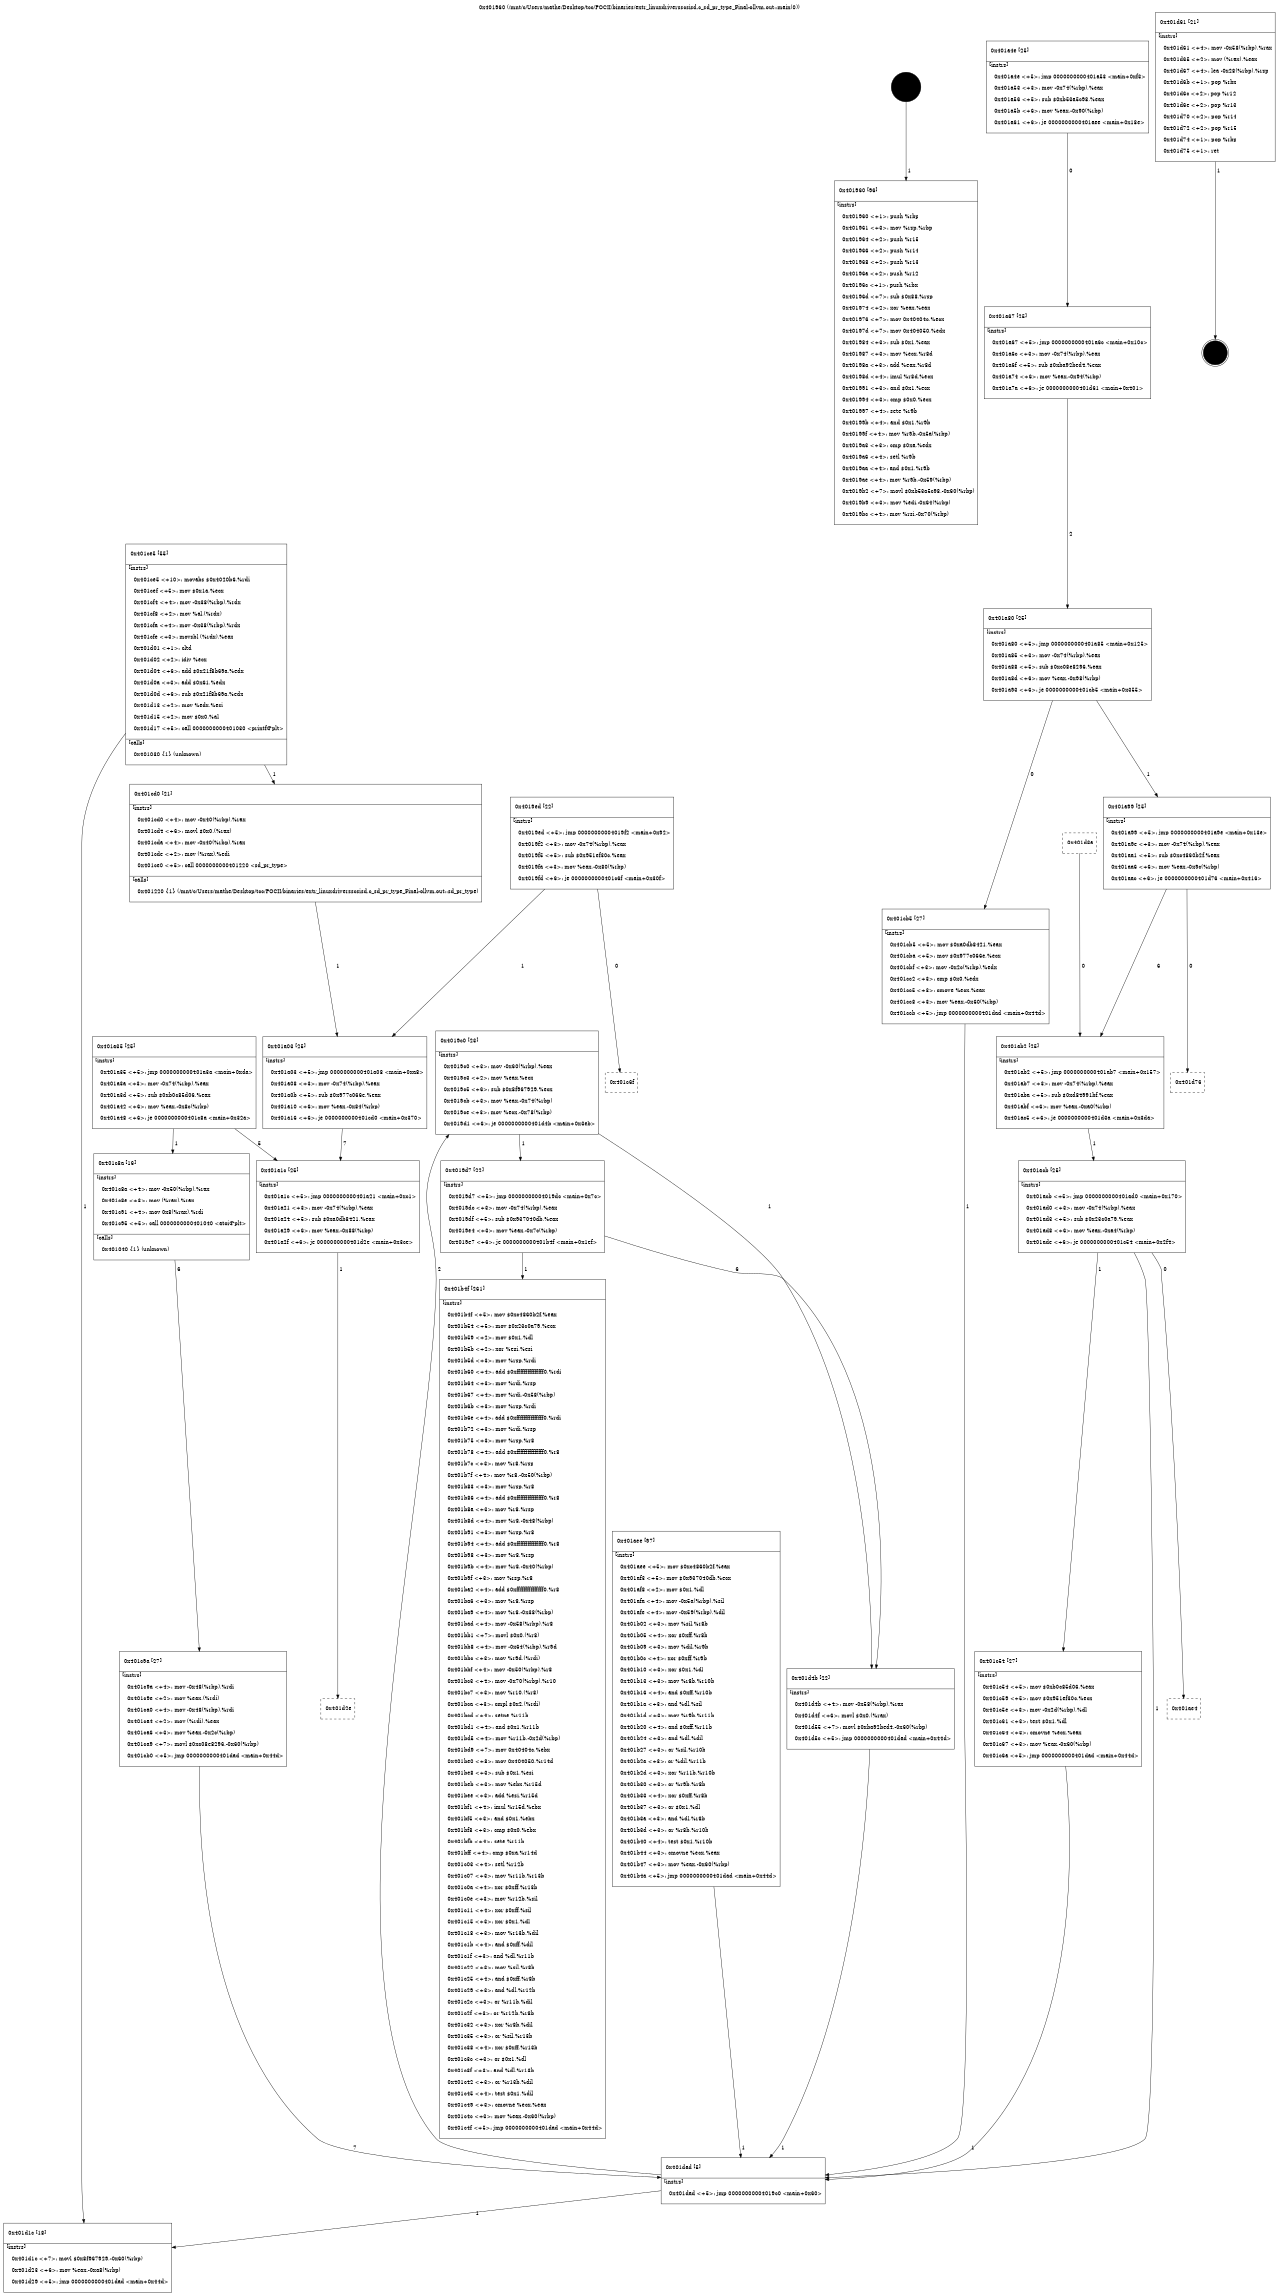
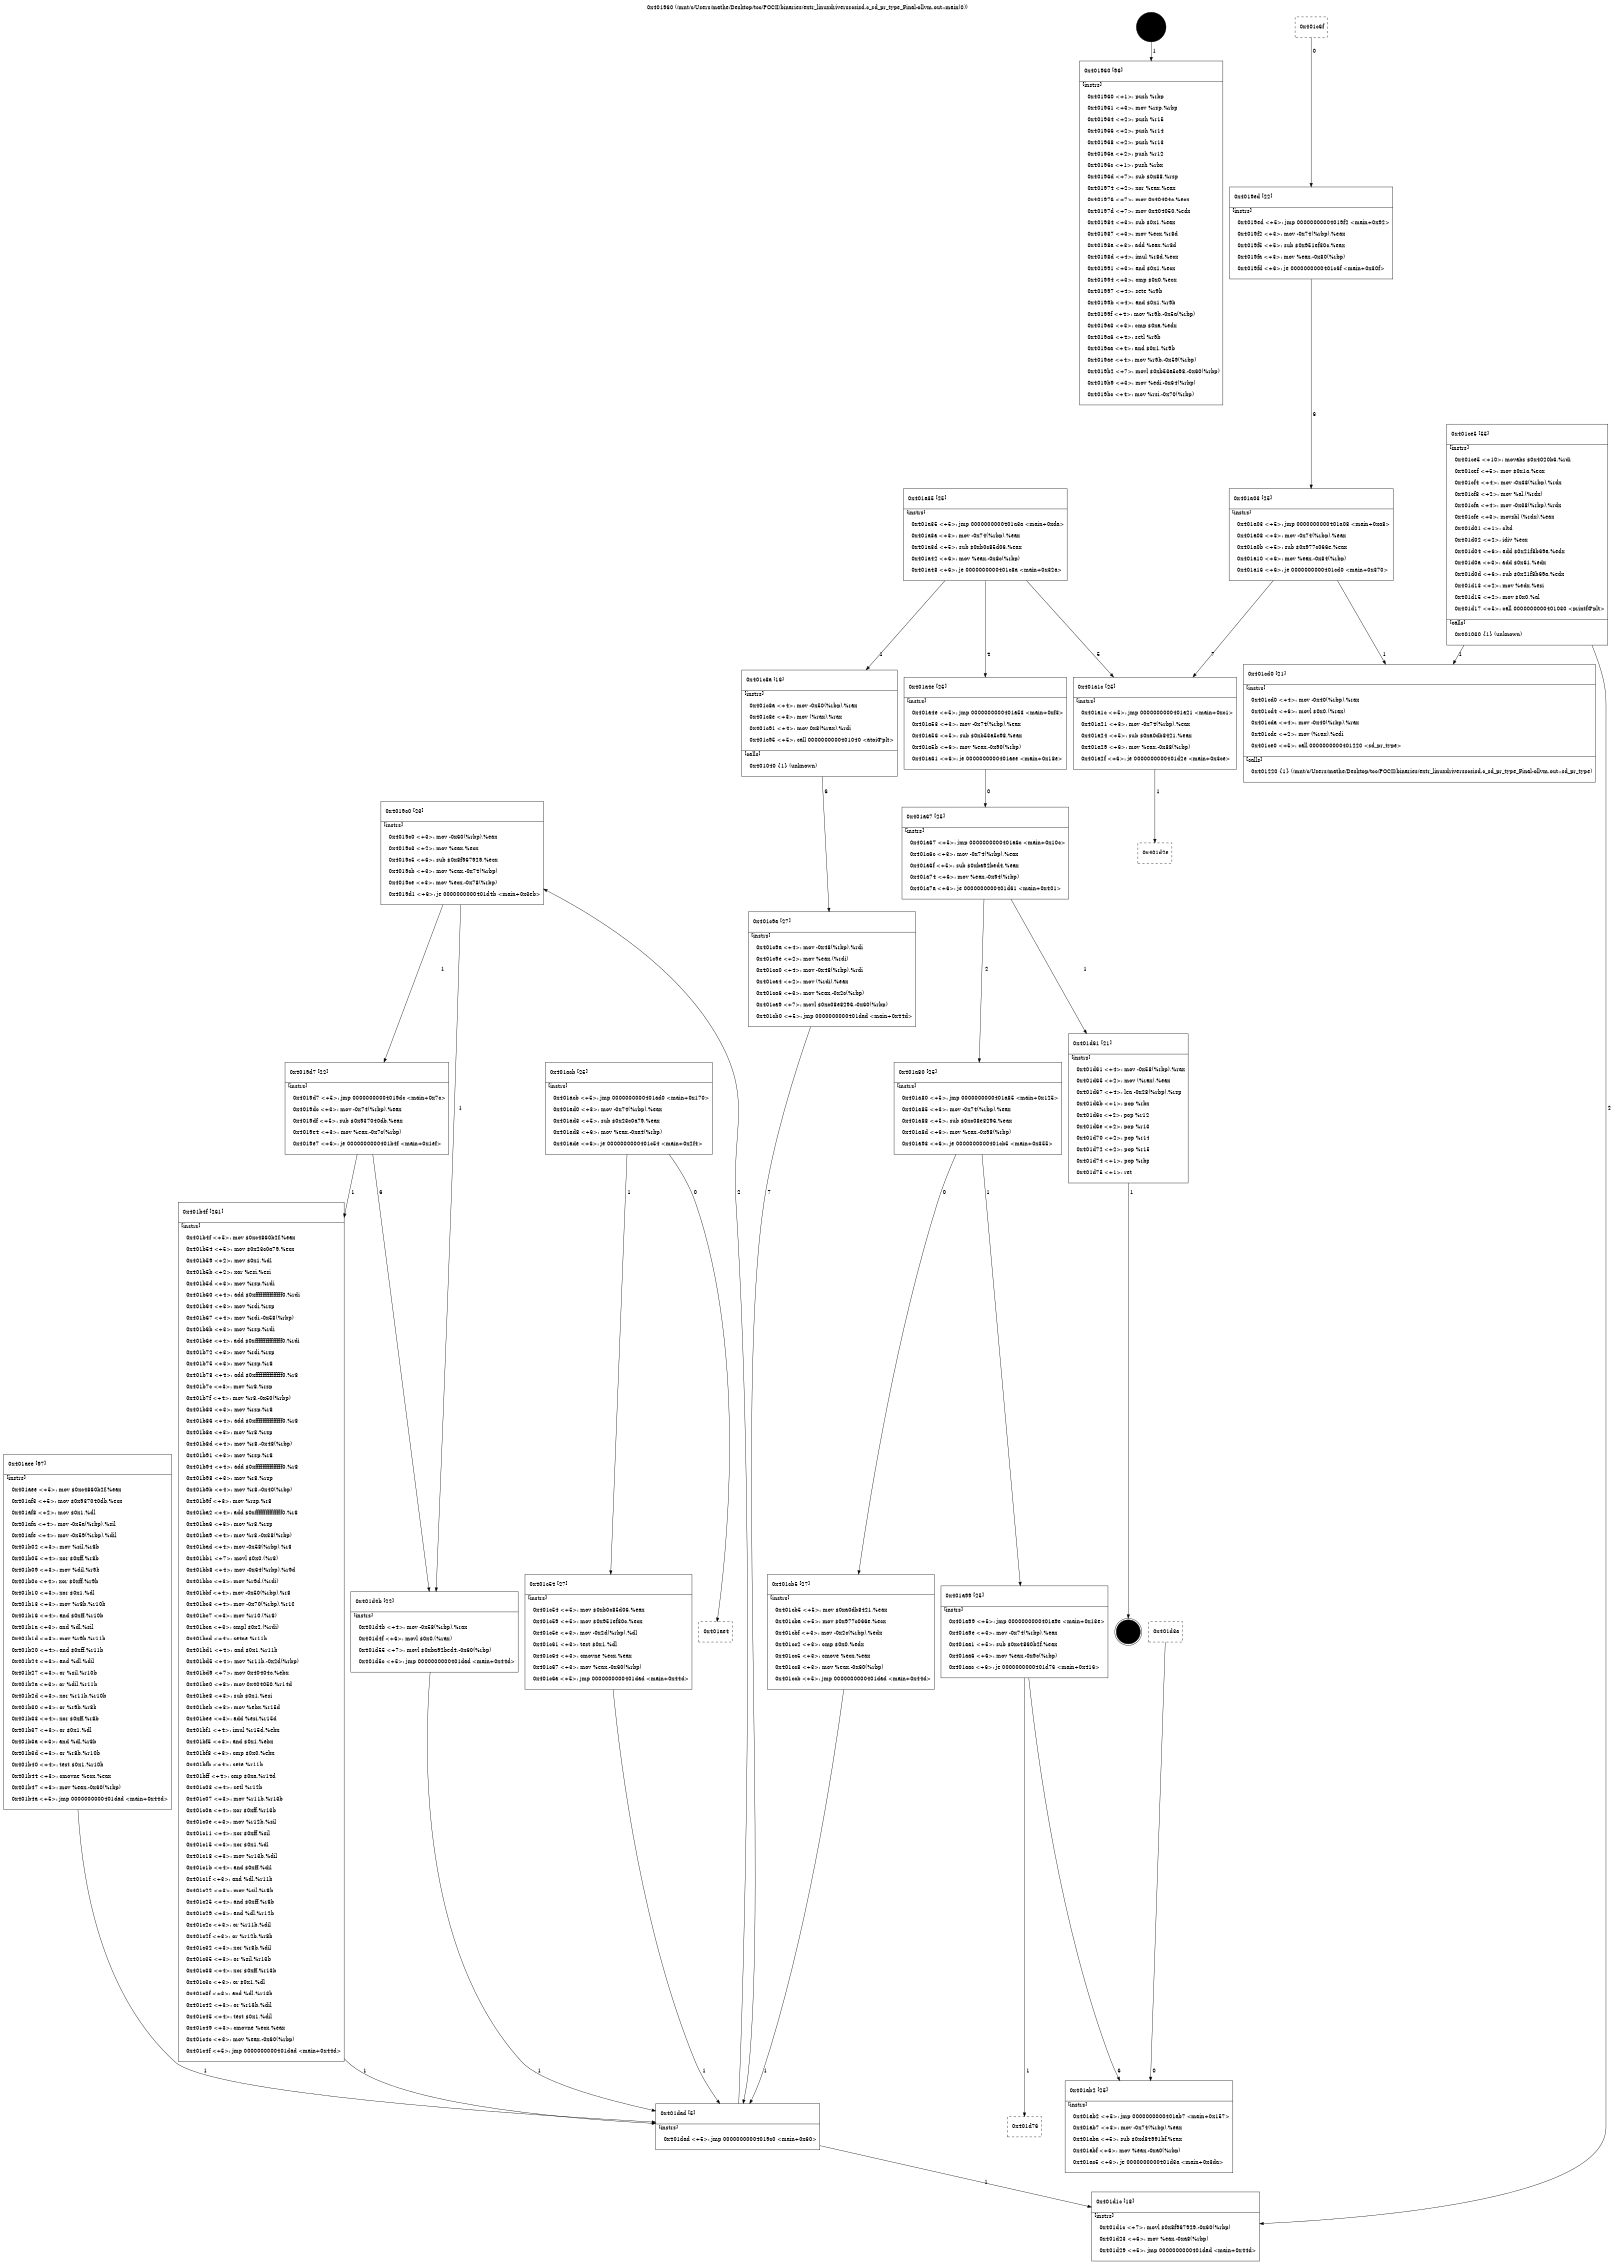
none -> (985, 627)
none -> (1048, 965)
(522, 966) -> (1314, 415)
(1190, 966) -> (1027, 2071)
(326, 967) -> (1361, 621)
(609, 979) -> (1311, 110)
(1091, 1143) -> none
(84, 1207) -> (1609, 1108)
(1154, 1855) -> (493, 2108)
